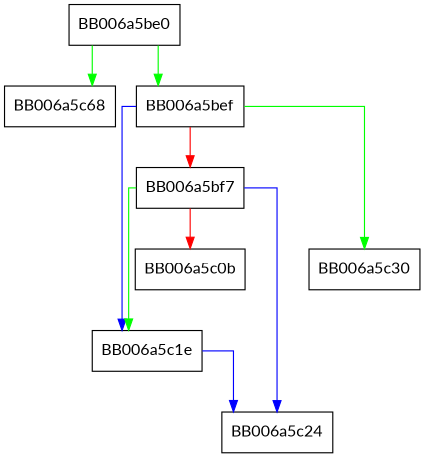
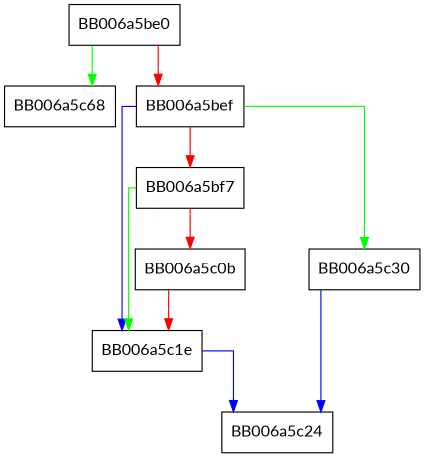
(158, 60) -> (158, 60)
(277, 278) -> (321, 345)
none -> (169, 304)
